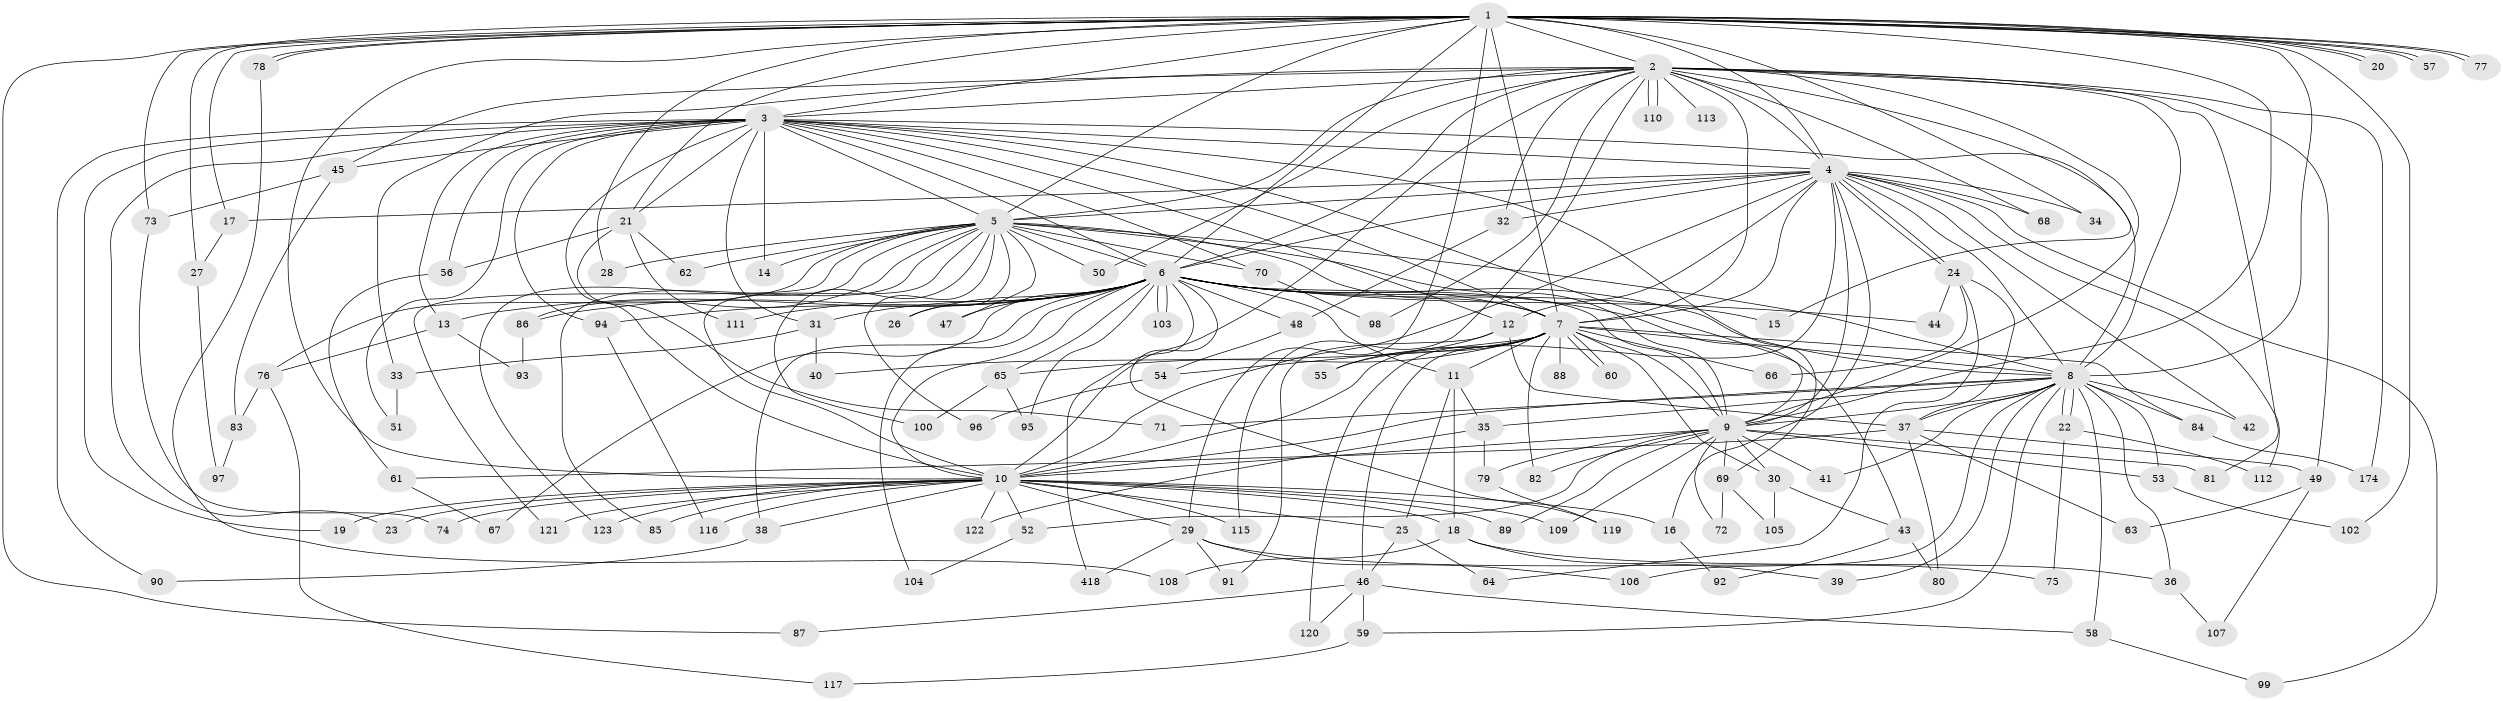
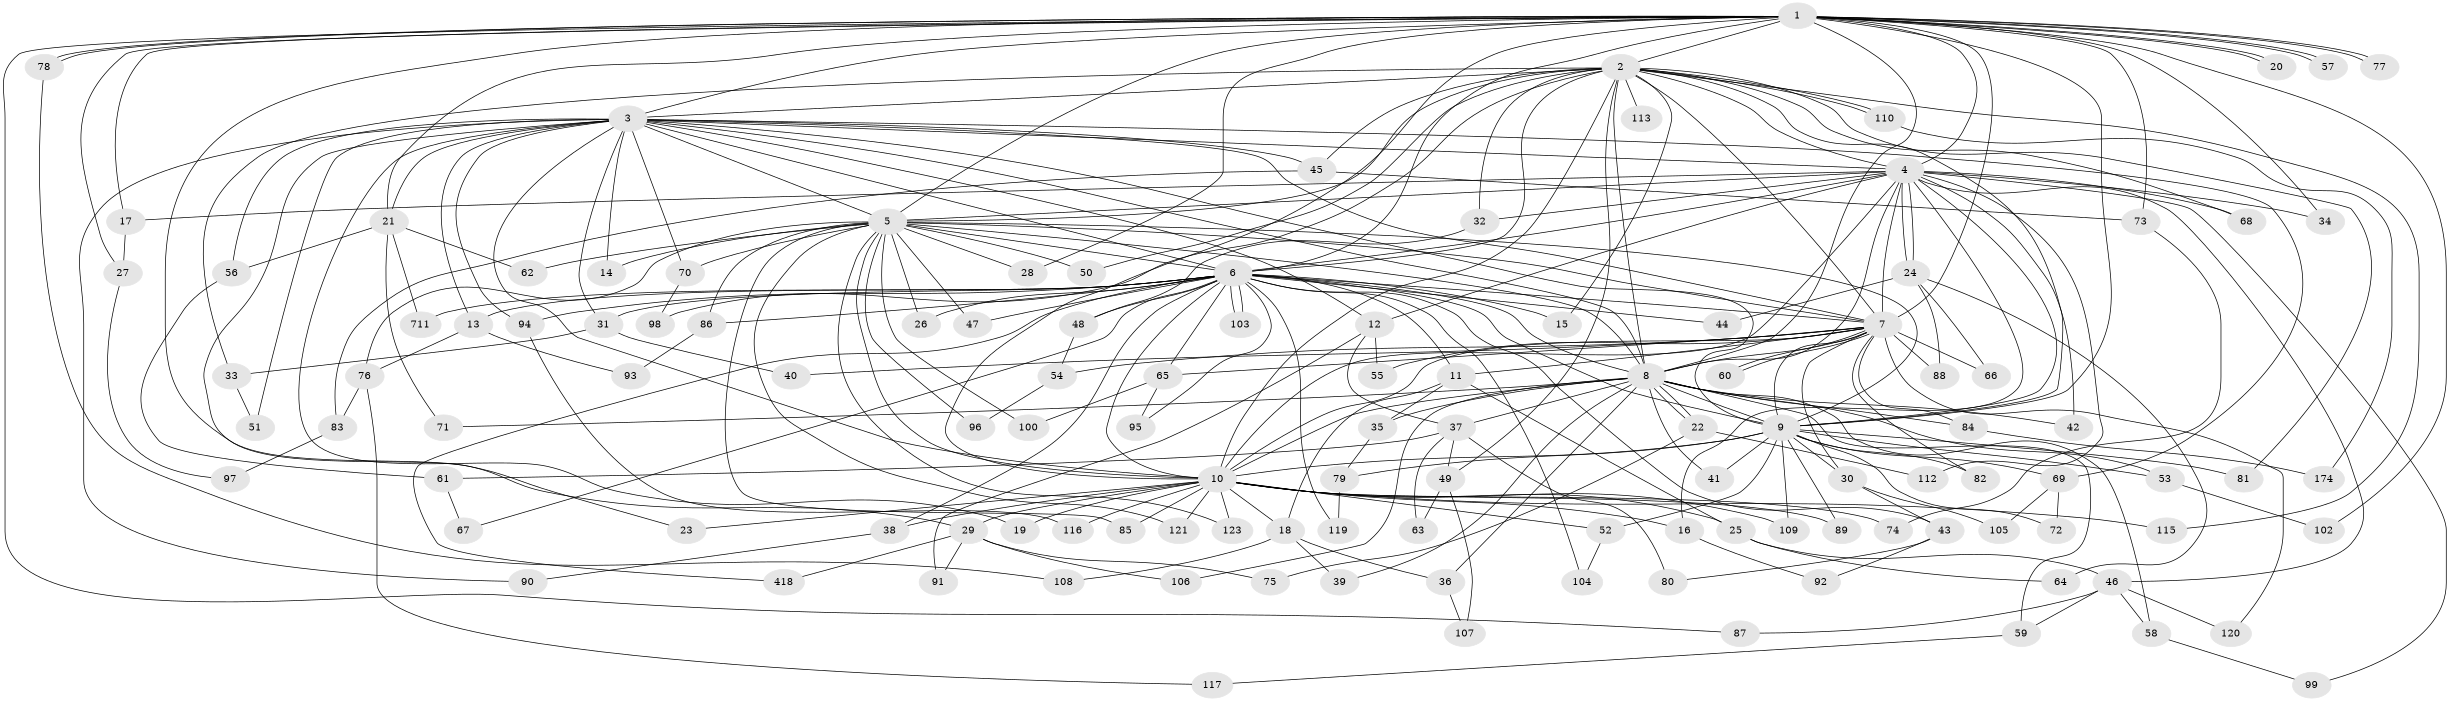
(2192, 97) -> (2275, 181)
(736, 325) -> (421, 325)
(2009, 348) -> (1935, 322)
(975, 531) -> none
